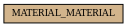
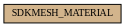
(63, 14) -> (62, 14)
